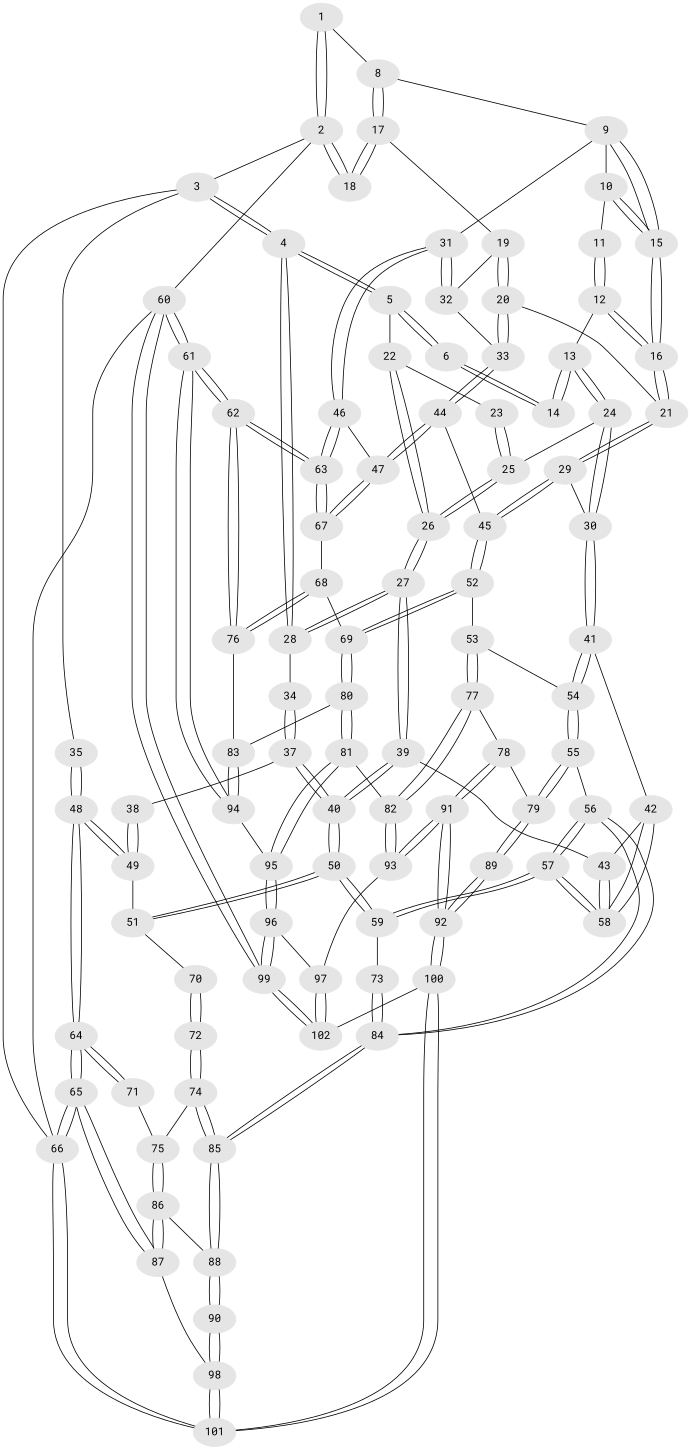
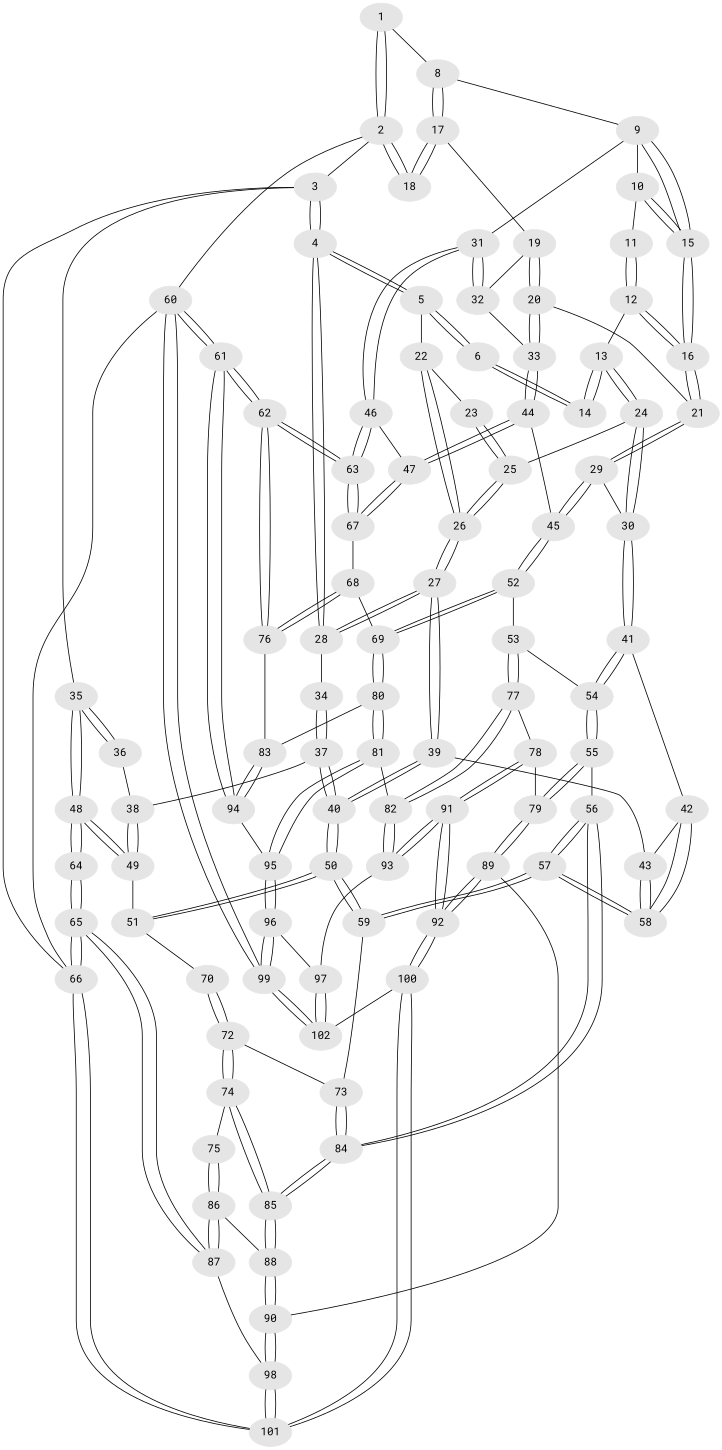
none -> (120, 753)
none -> (285, 1064)
(133, 1093) -> none
none -> (558, 1182)
